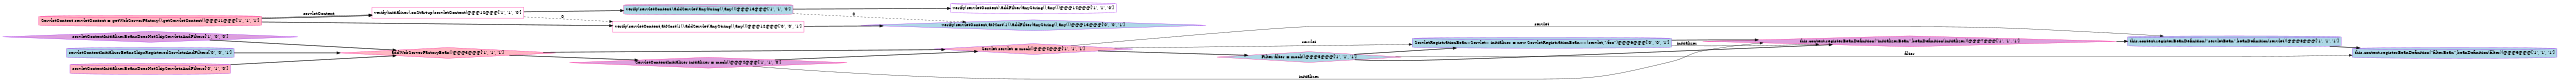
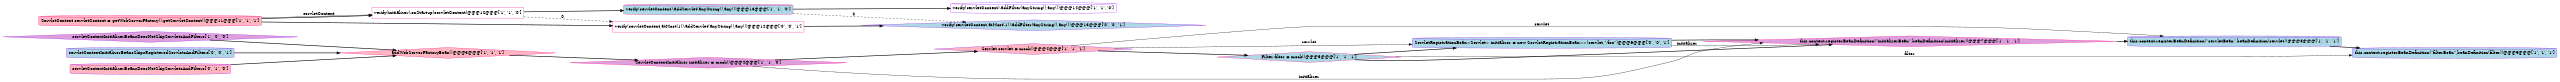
(742, 51) -> none
